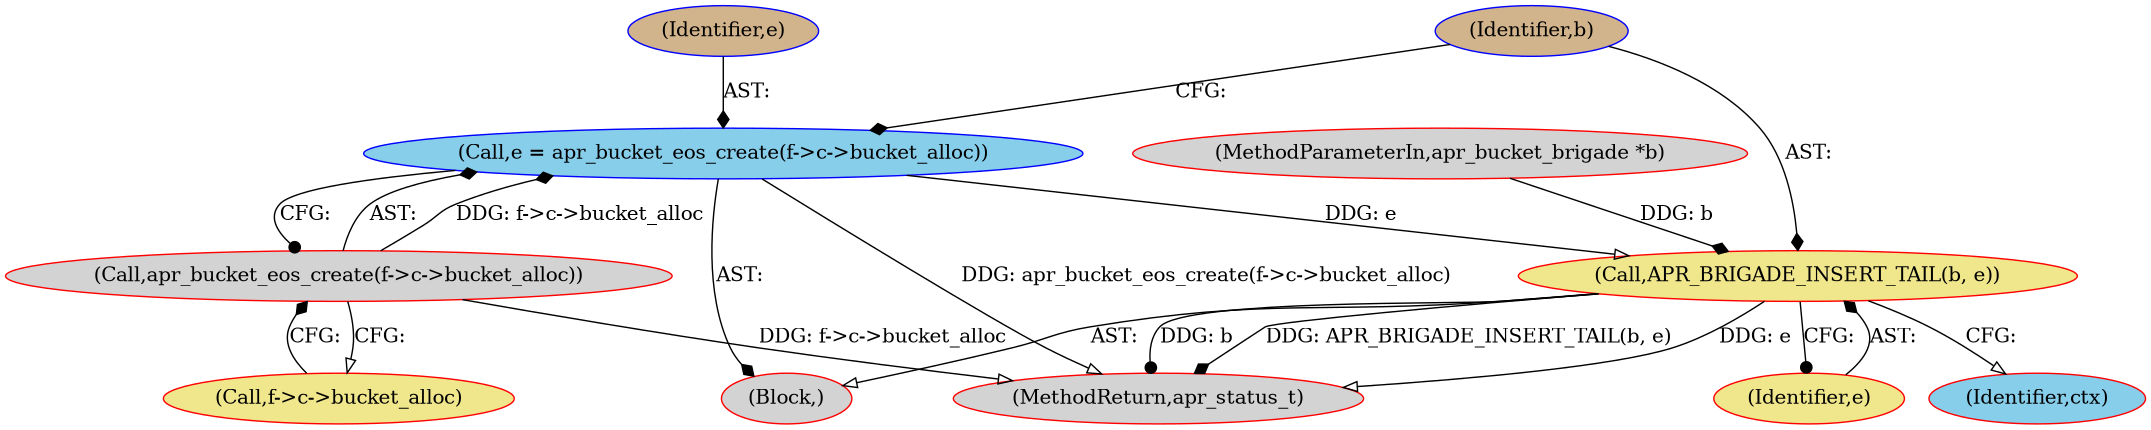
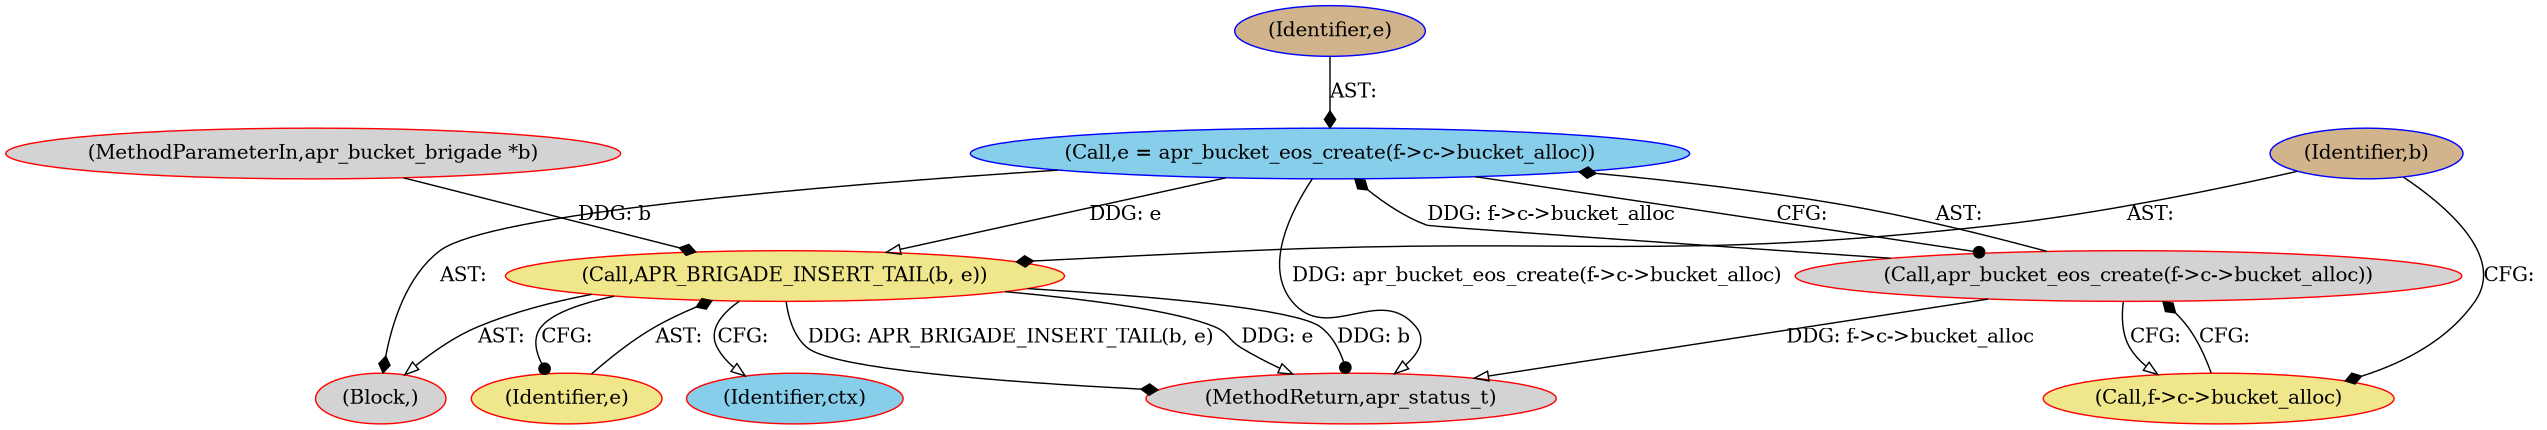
(1169, 86) -> (2479, 292)
